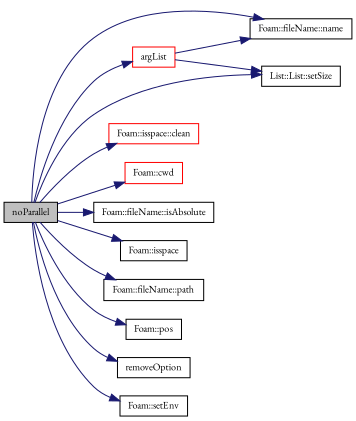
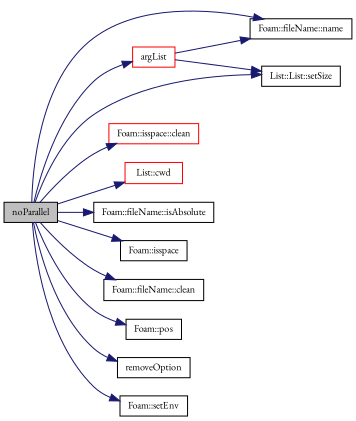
(154, 173) -> (154, 173)
(154, 290) -> (154, 290)
